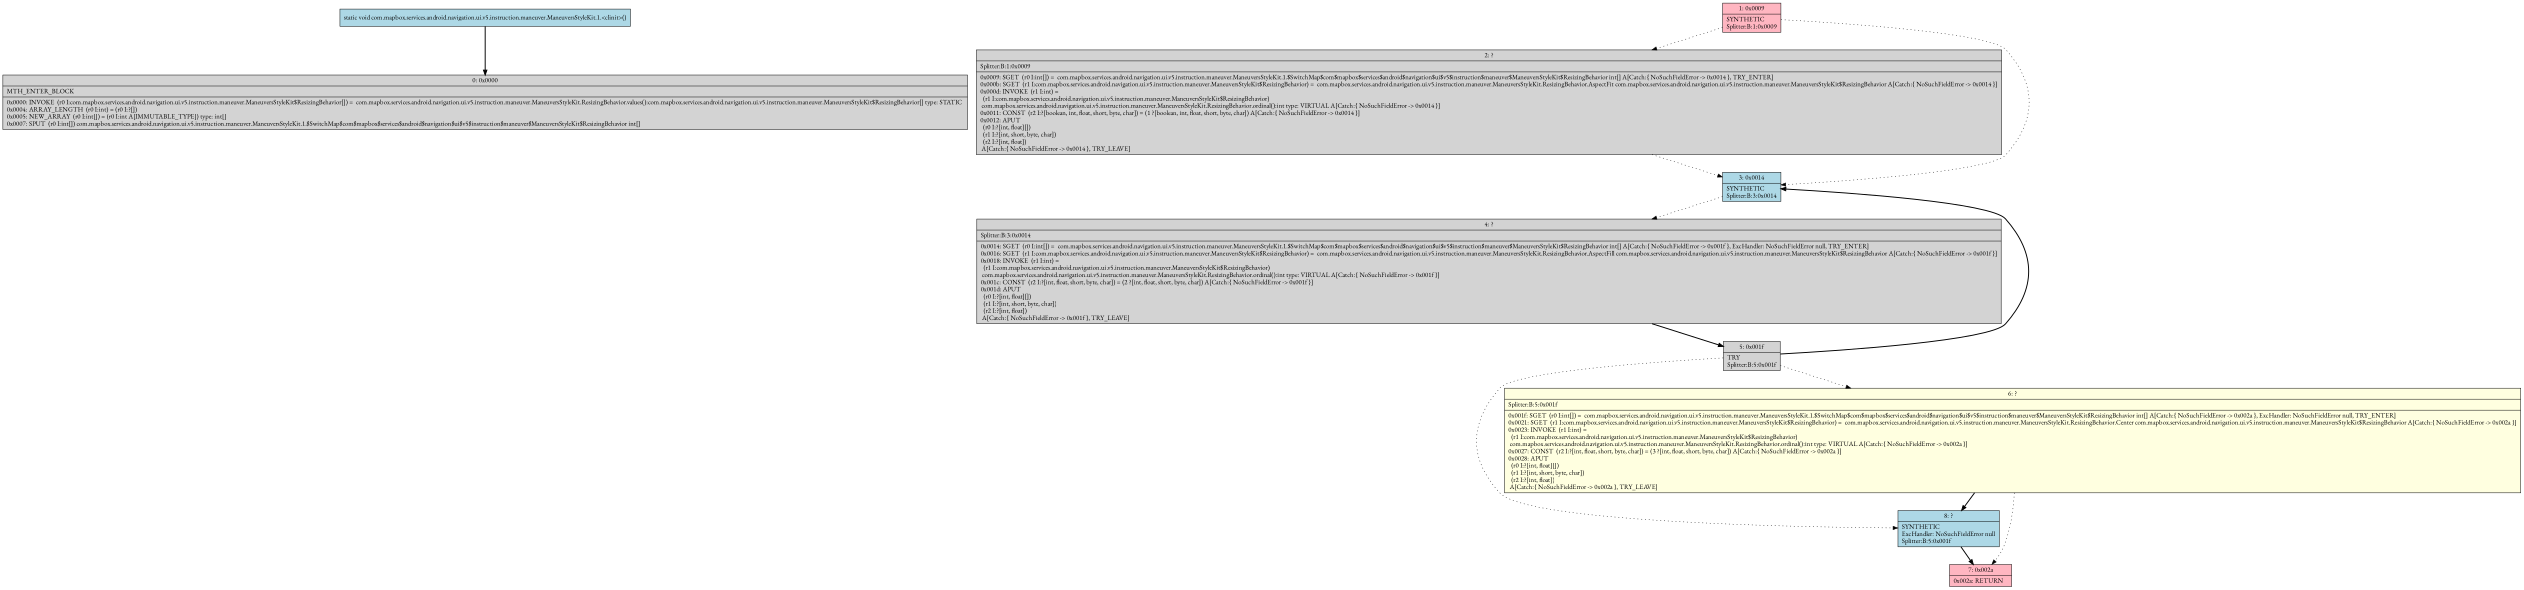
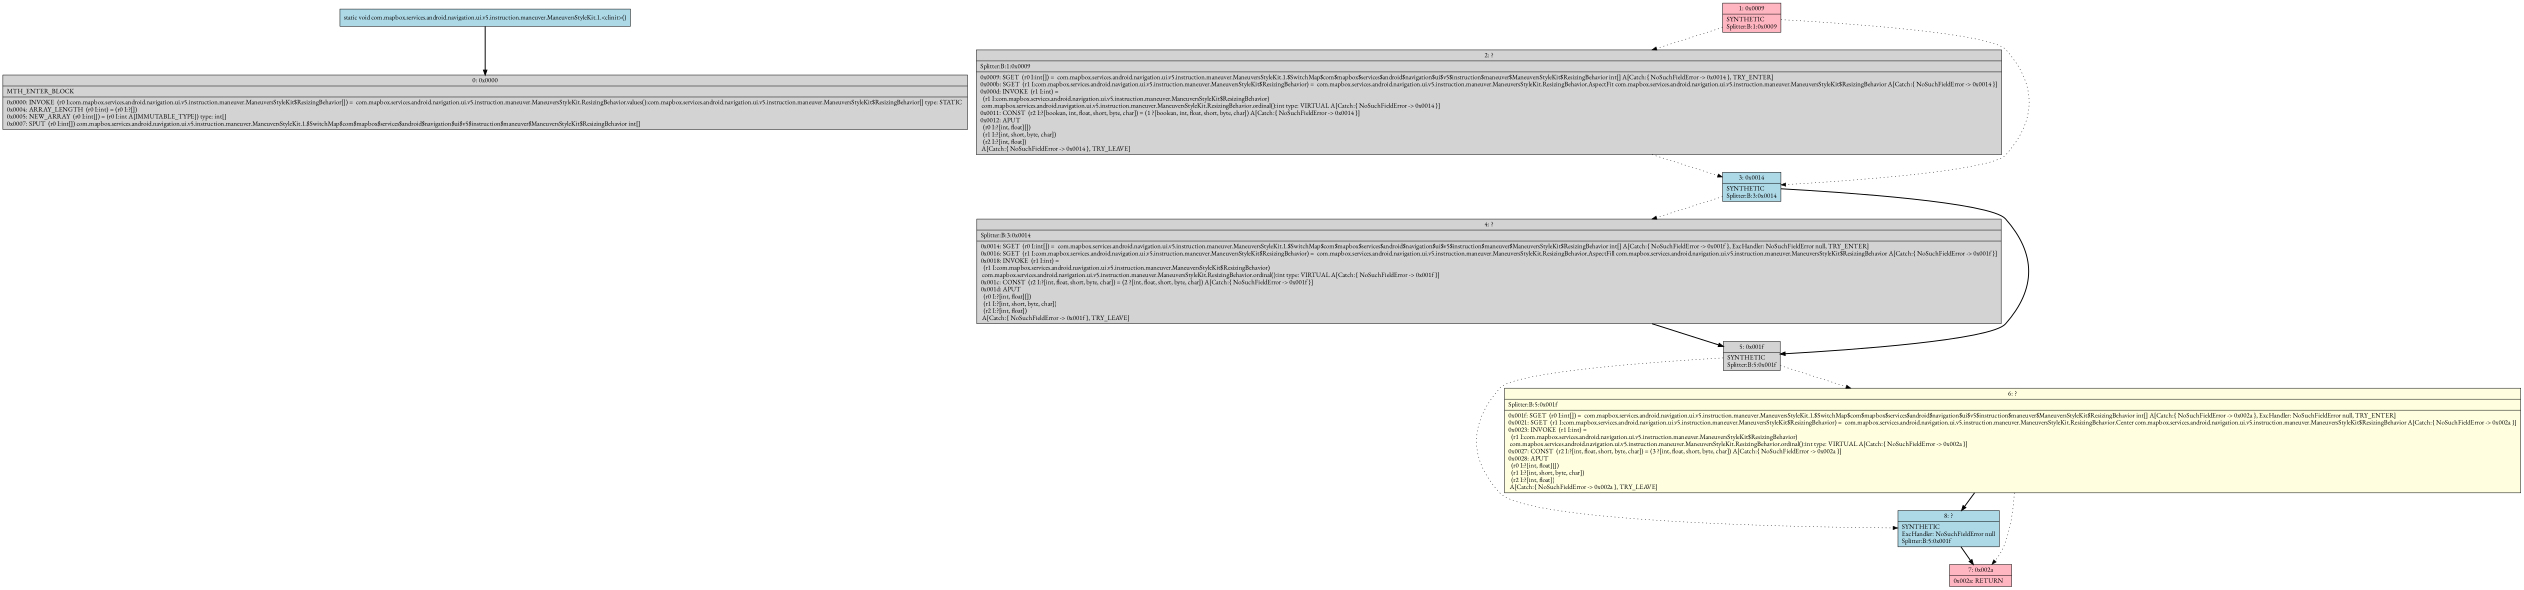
(2028, 274) -> (2028, 269)
(1734, 358) -> (1746, 358)
